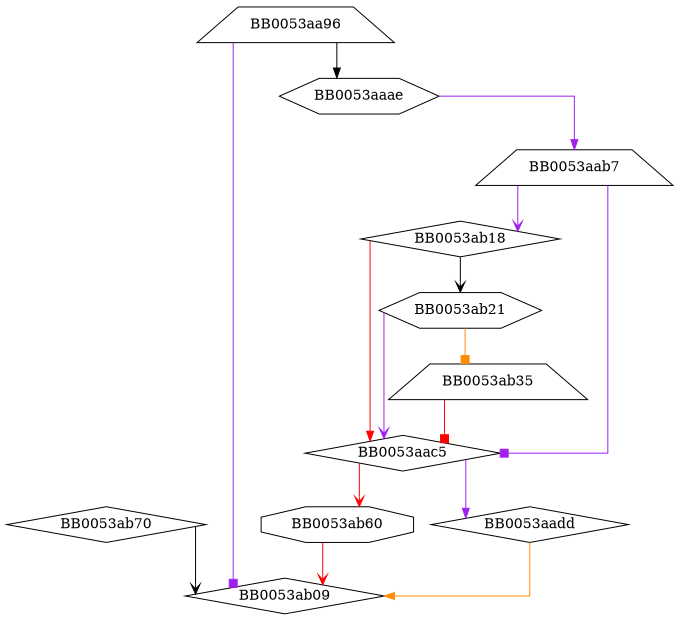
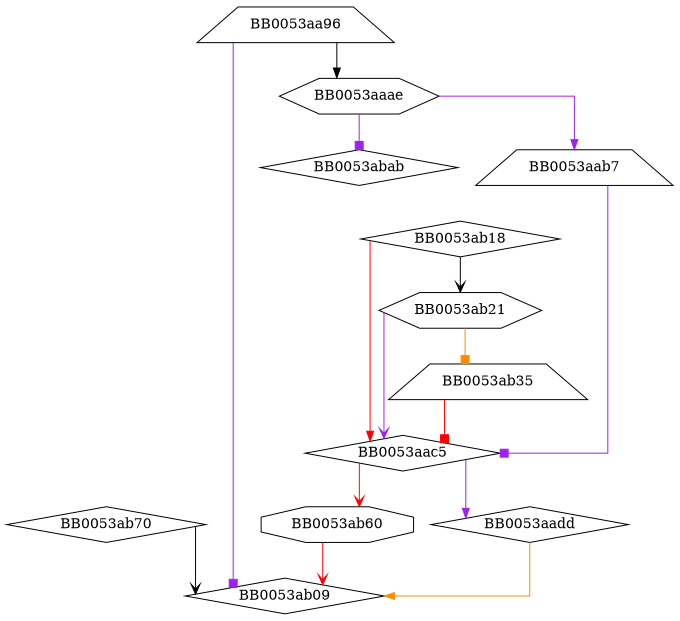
none -> (359, 168)
(518, 203) -> none
